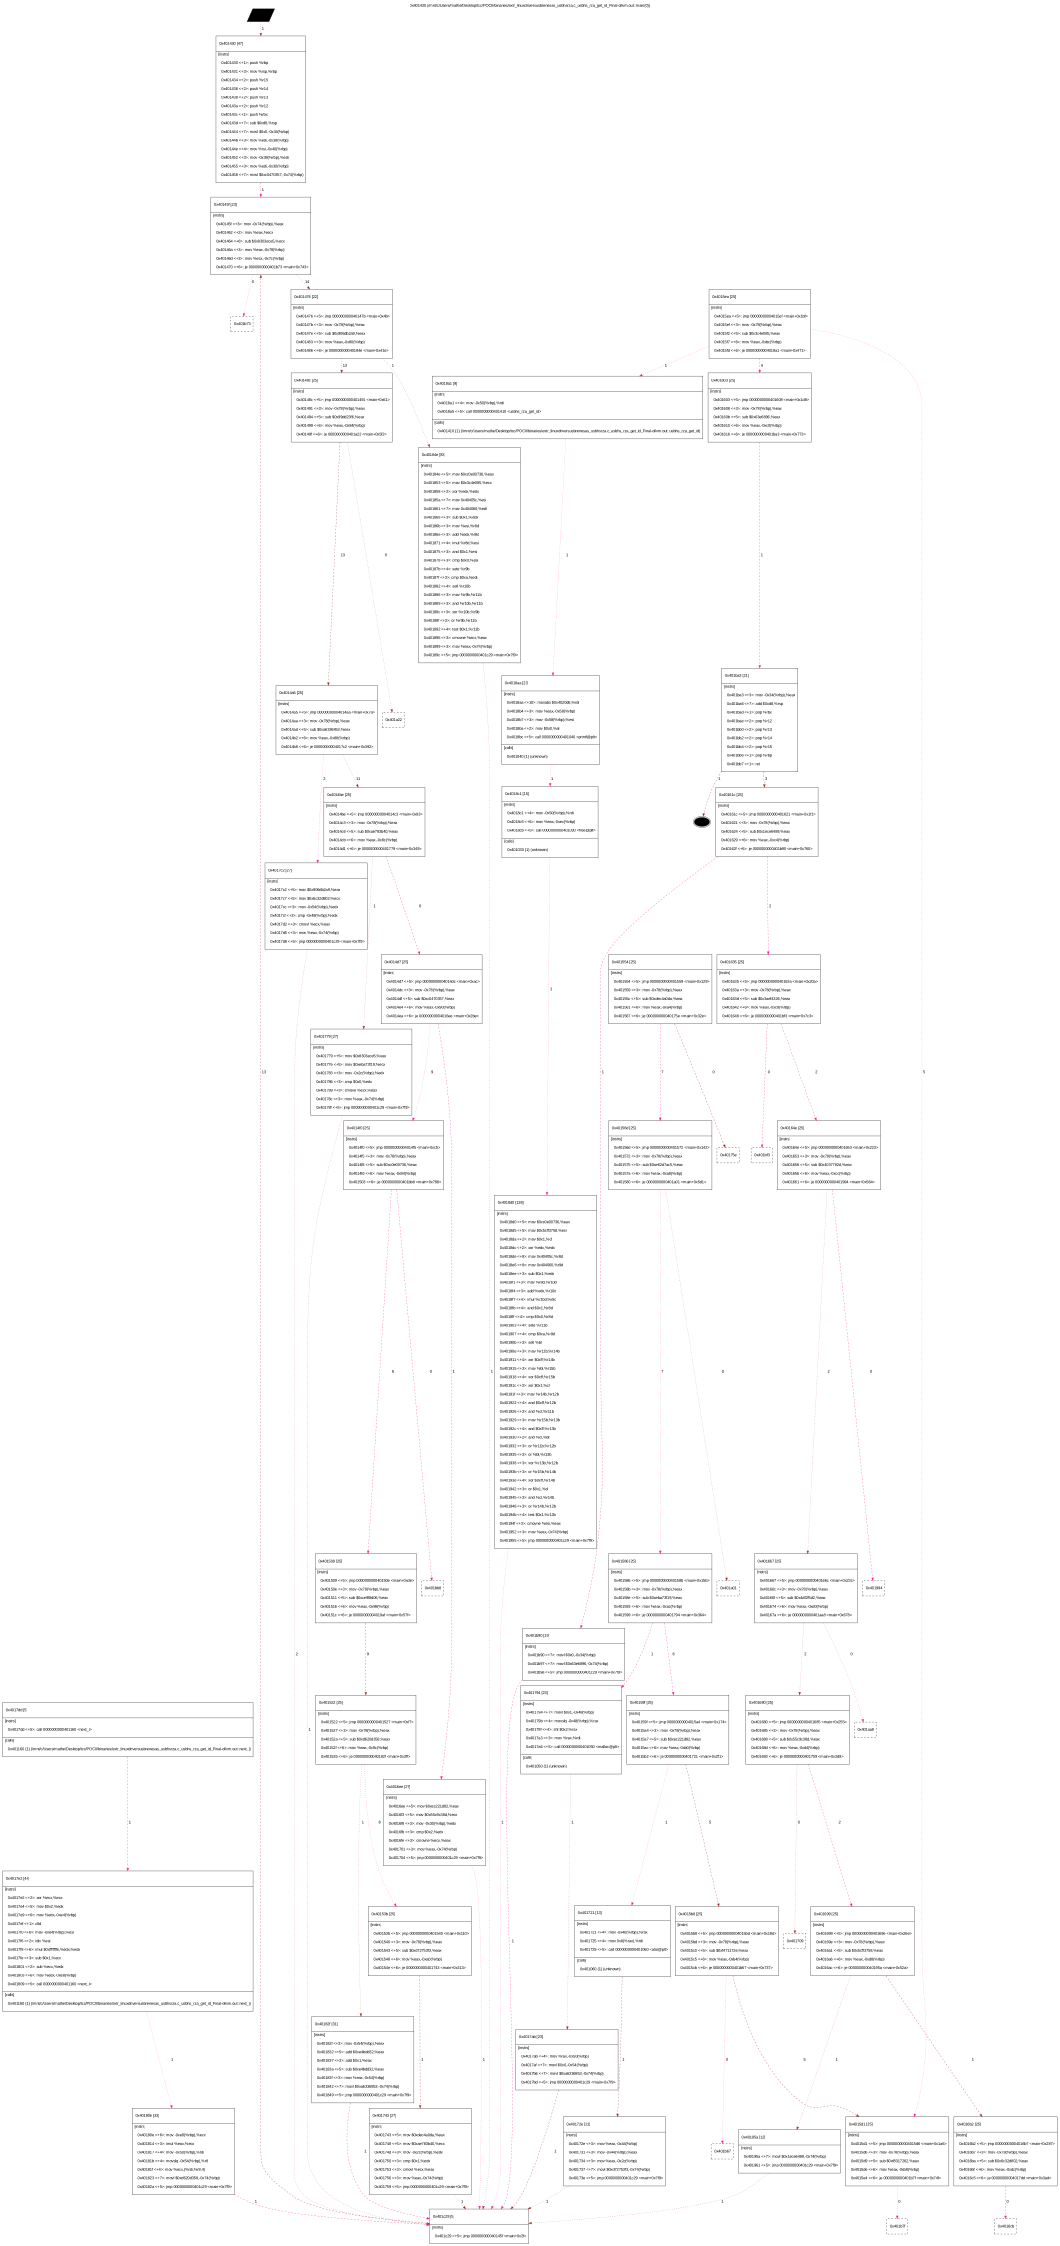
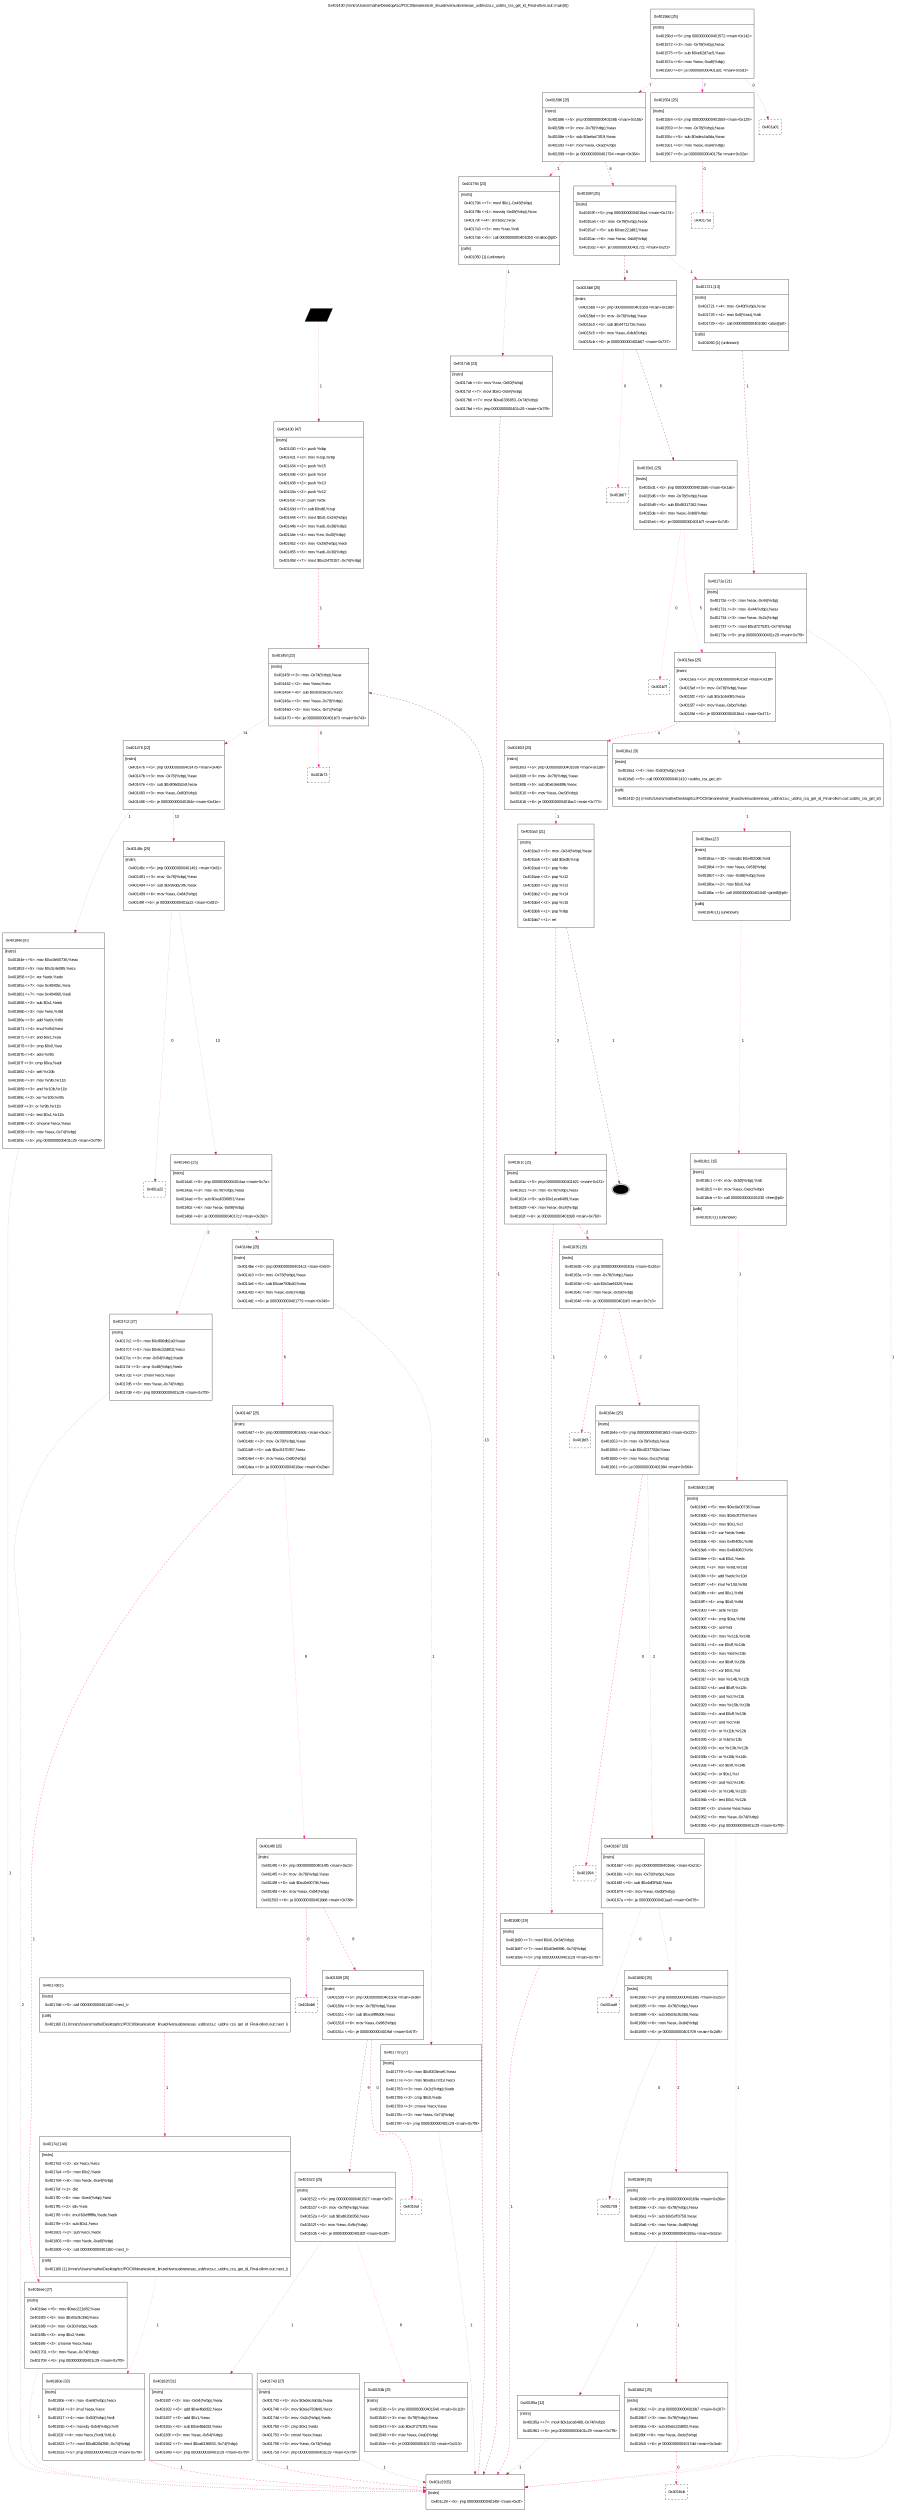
(334, 562) -> (197, 1031)
(660, 1071) -> (702, 84)
(922, 1187) -> (688, 591)
(420, 2041) -> none
none -> (411, 2207)
